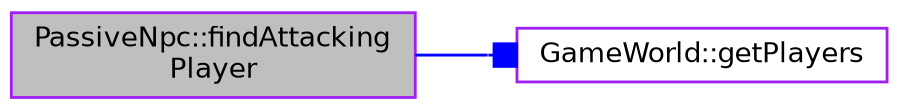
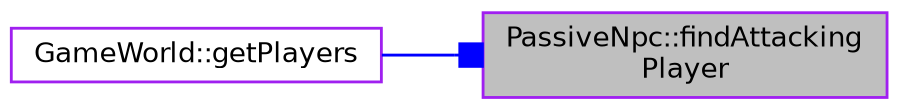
(452, 55) -> (418, 55)
